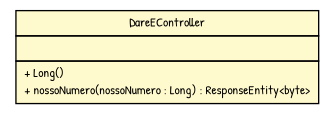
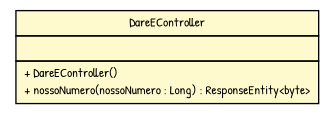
(44, 73) -> (72, 73)
